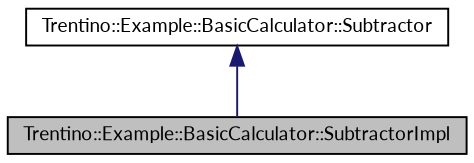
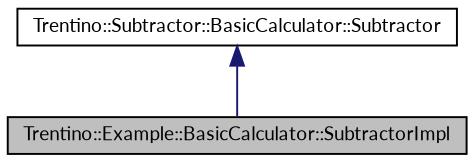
(237, 27) -> (237, 27)
